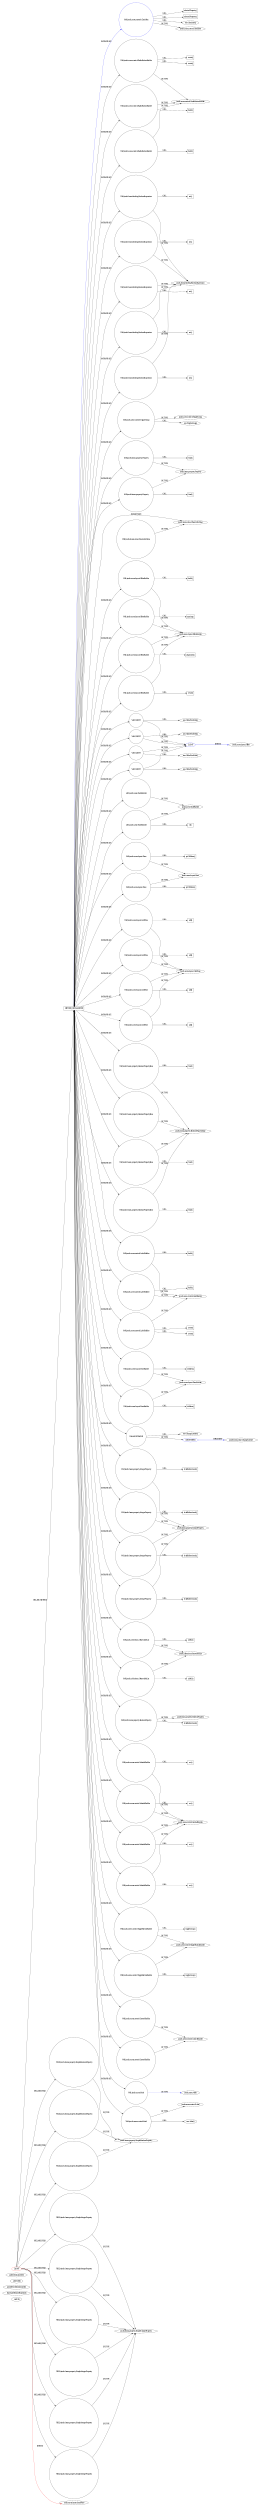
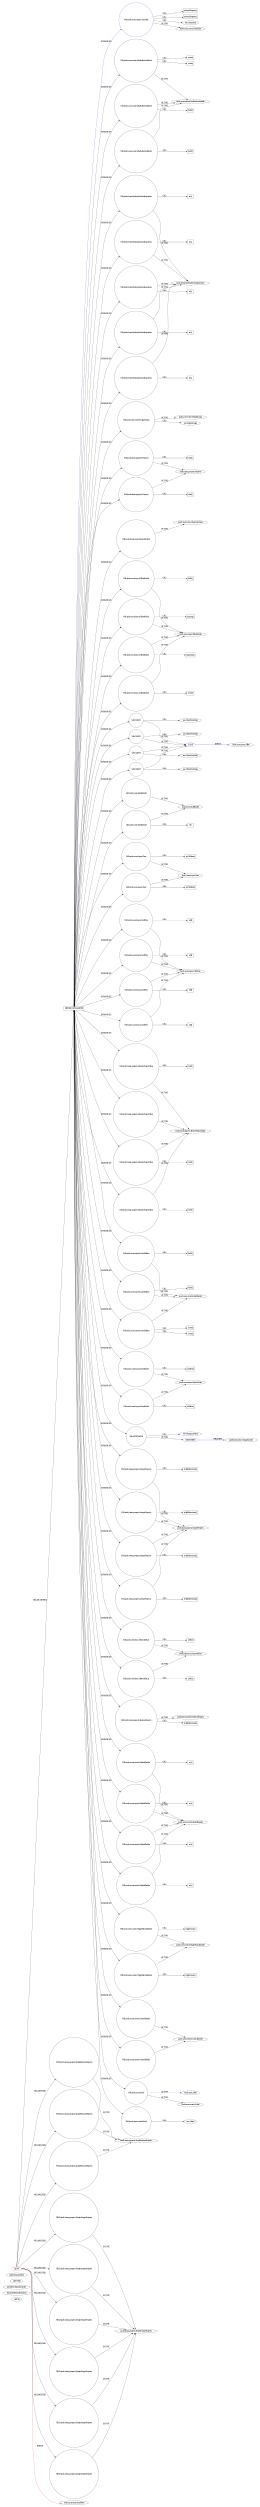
(86, 726) -> (85, 776)
(167, 2112) -> (165, 2099)
